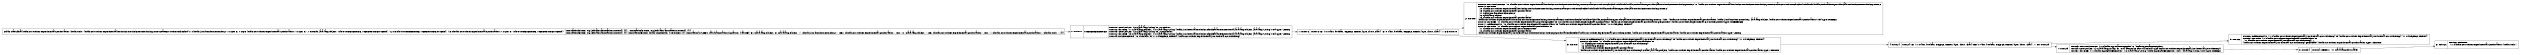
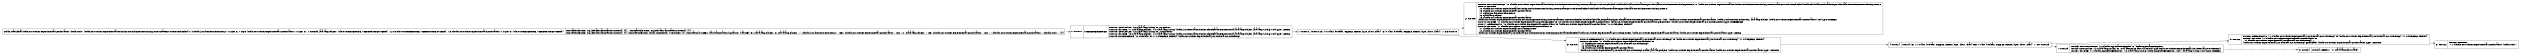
(2397, 48) -> (2432, 43)
